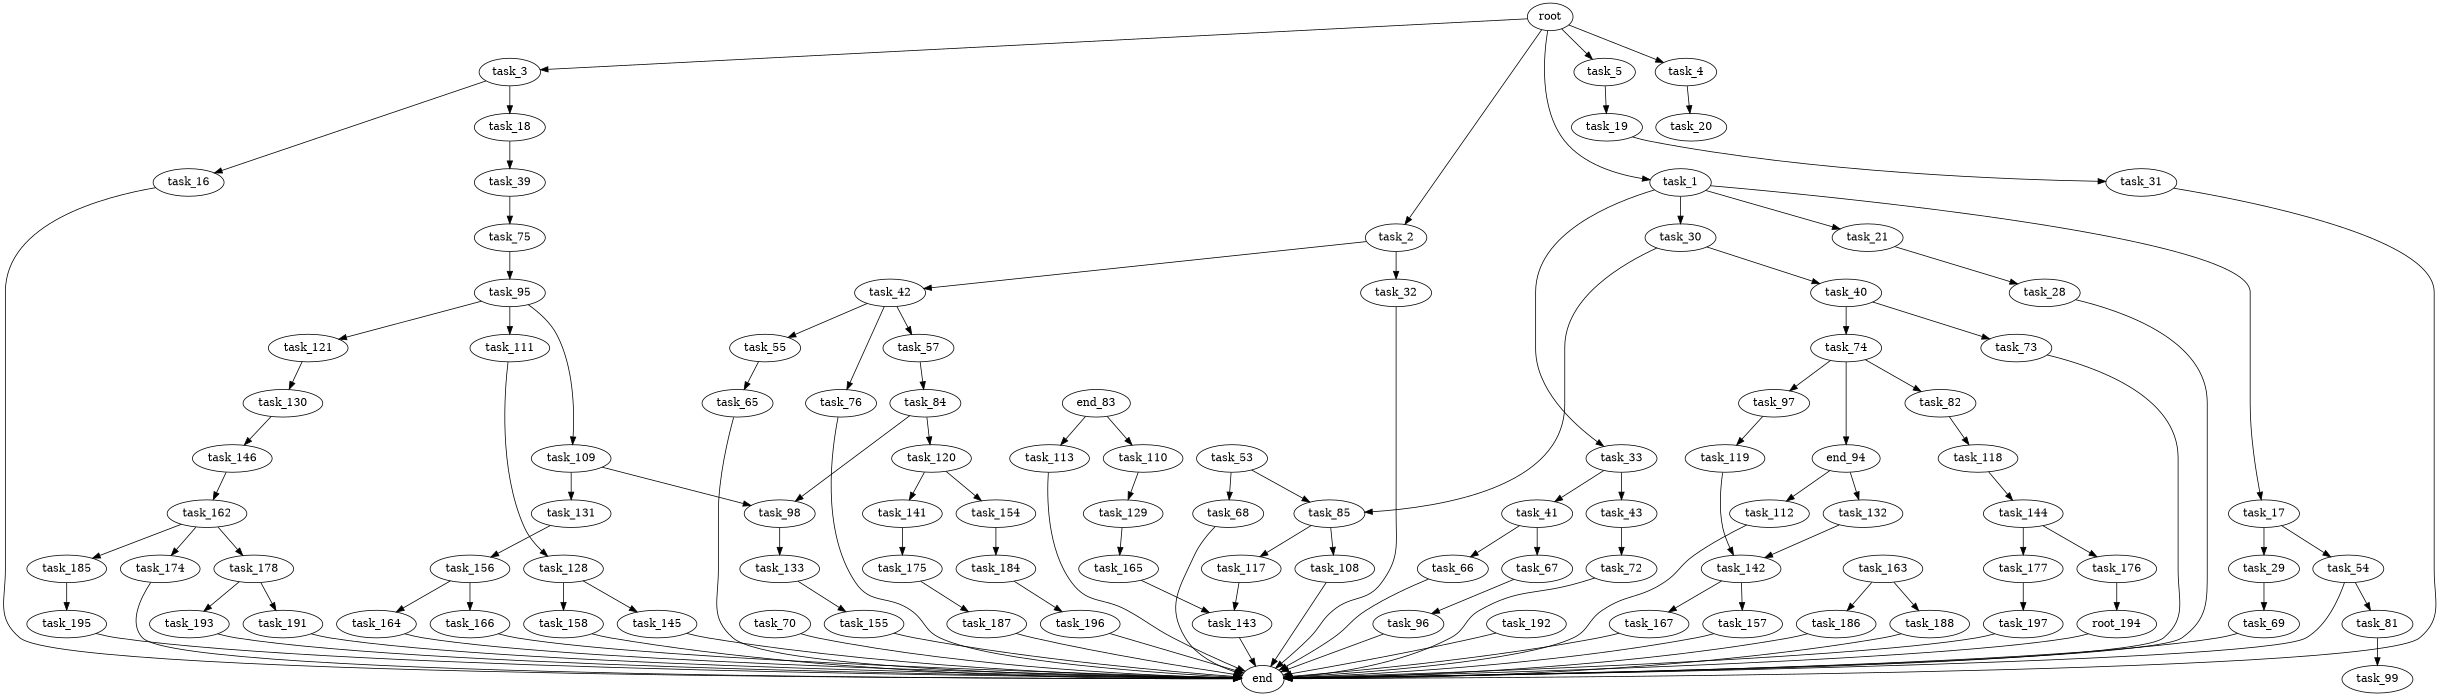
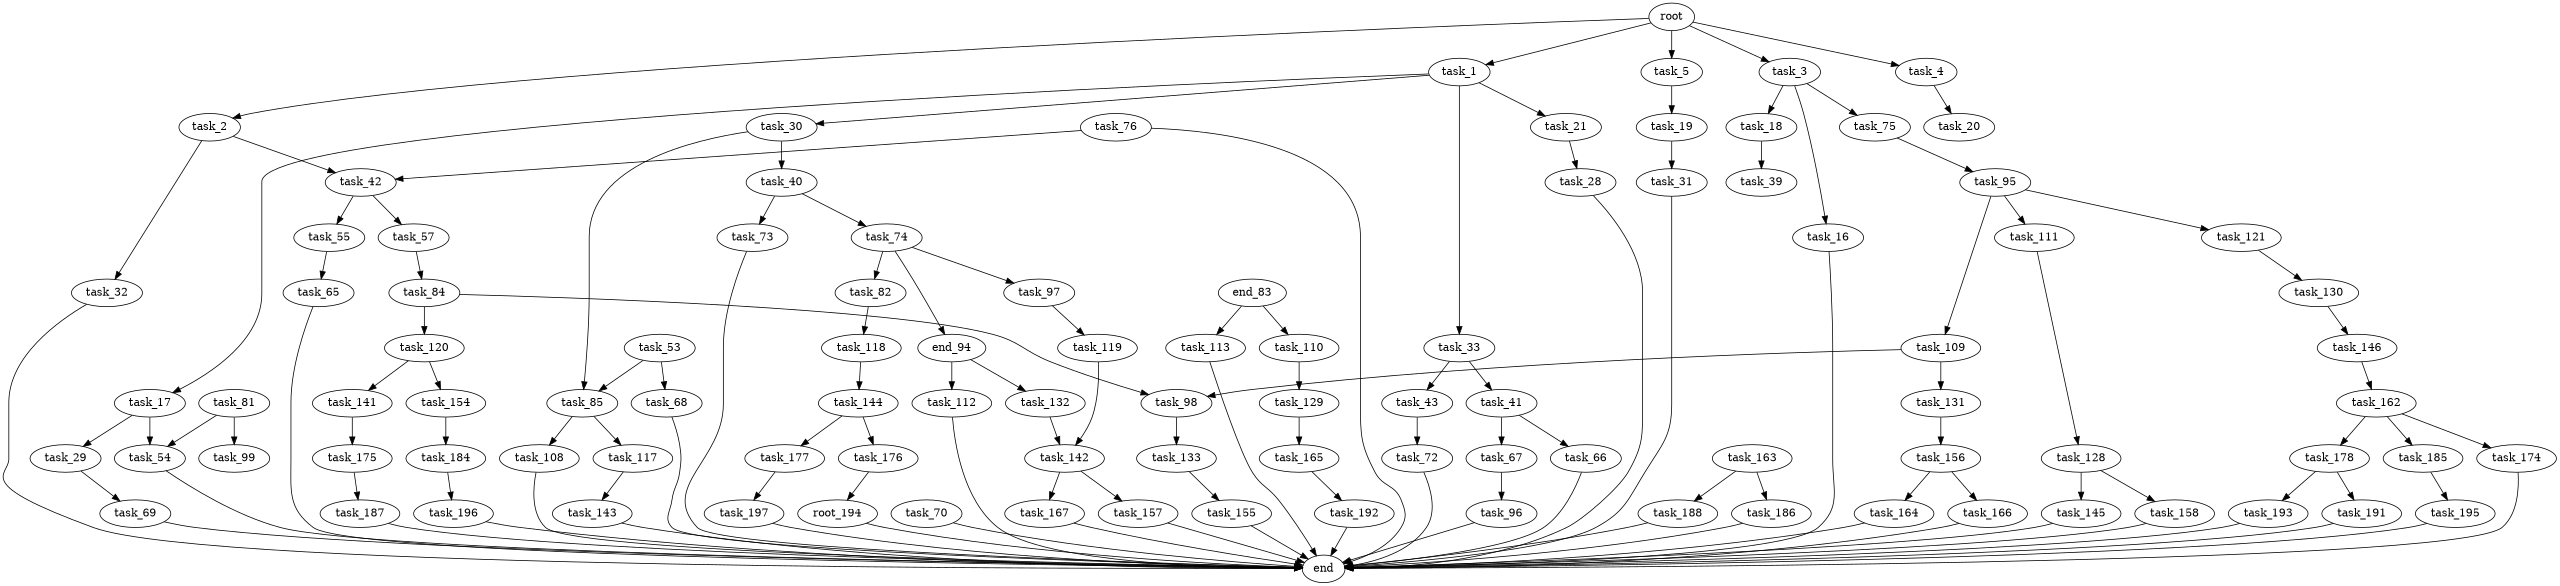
(510, 206) -> (1829, 97)
(867, 344) -> (742, 155)
(2361, 593) -> (195, 429)
(1172, 595) -> (1324, 483)
